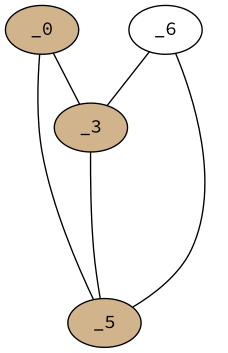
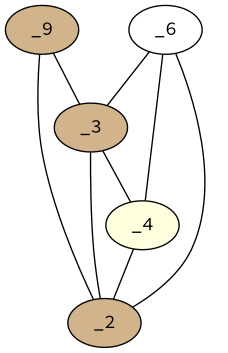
(42, 30) -> (42, 30)
none -> (142, 225)
(104, 323) -> (104, 323)
